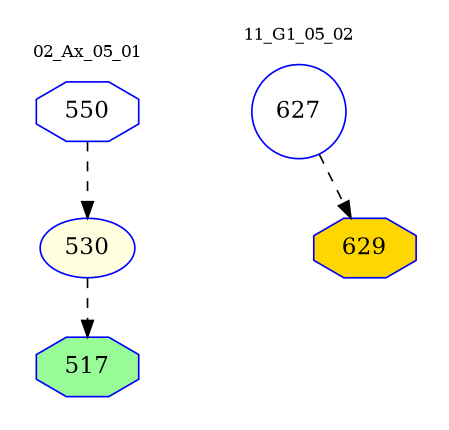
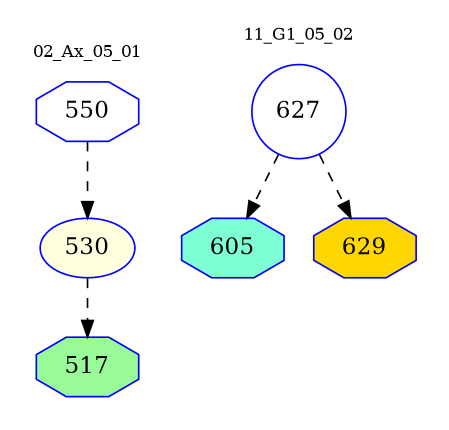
none -> (233, 248)
